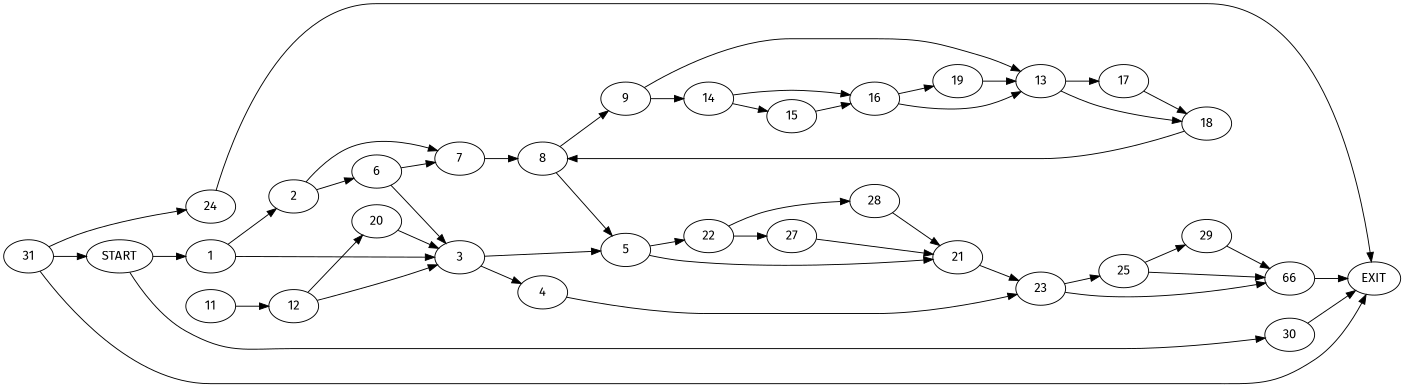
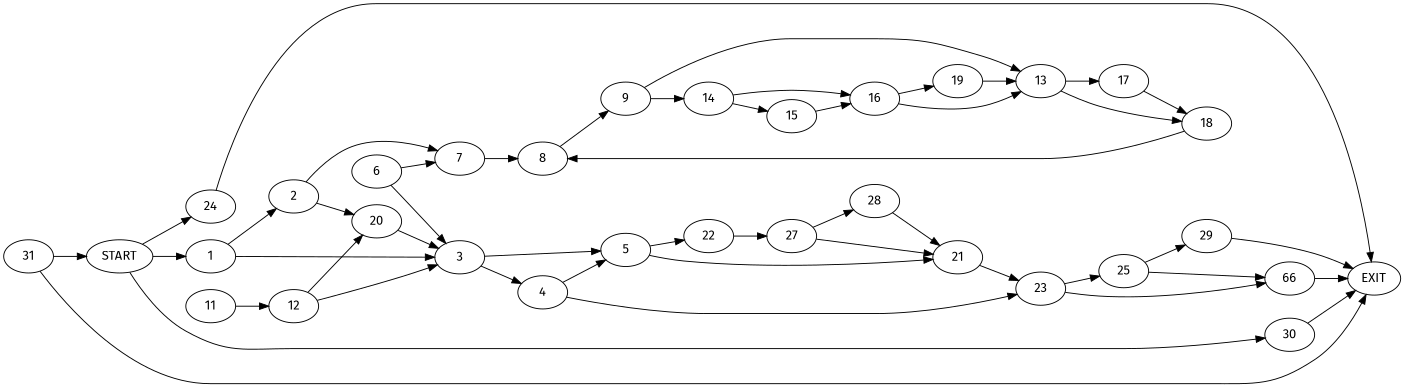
(331, 185) -> (331, 208)
(581, 201) -> (580, 273)
(783, 208) -> (829, 220)
(112, 224) -> (163, 233)
(1244, 255) -> (1289, 247)
